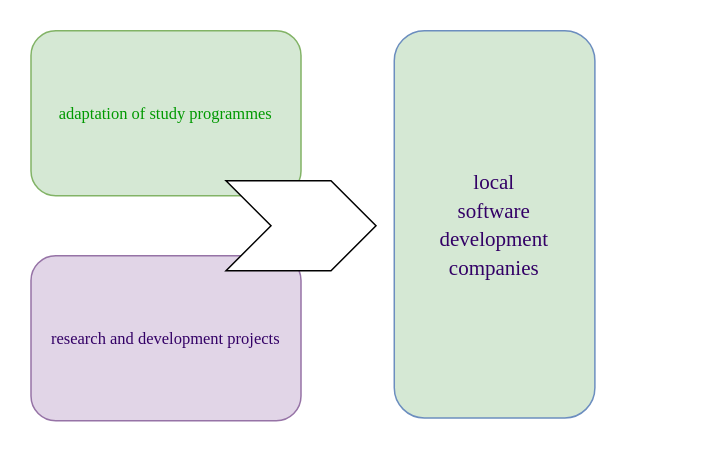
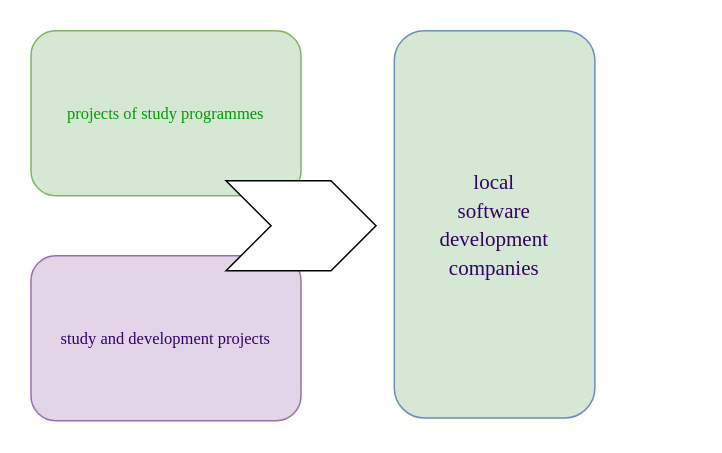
(166, 113) -> (166, 113)
(166, 338) -> (166, 338)
